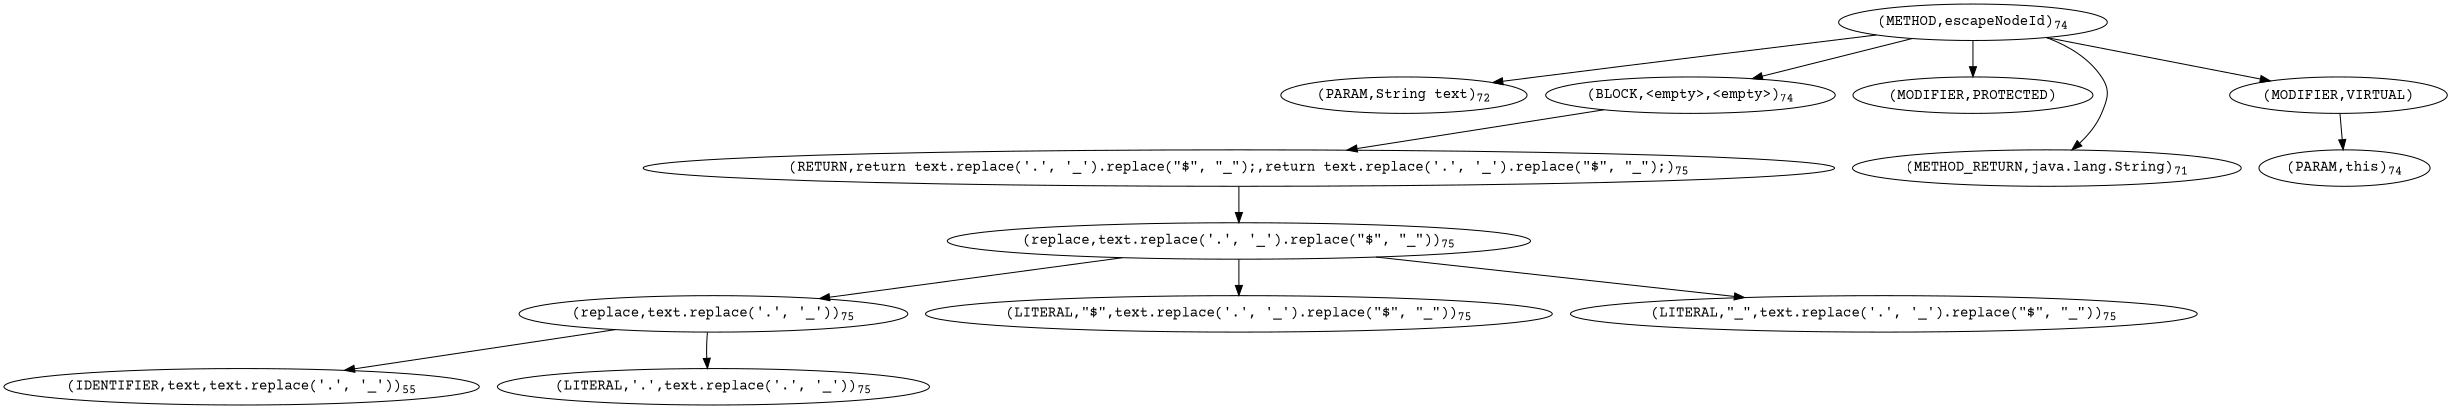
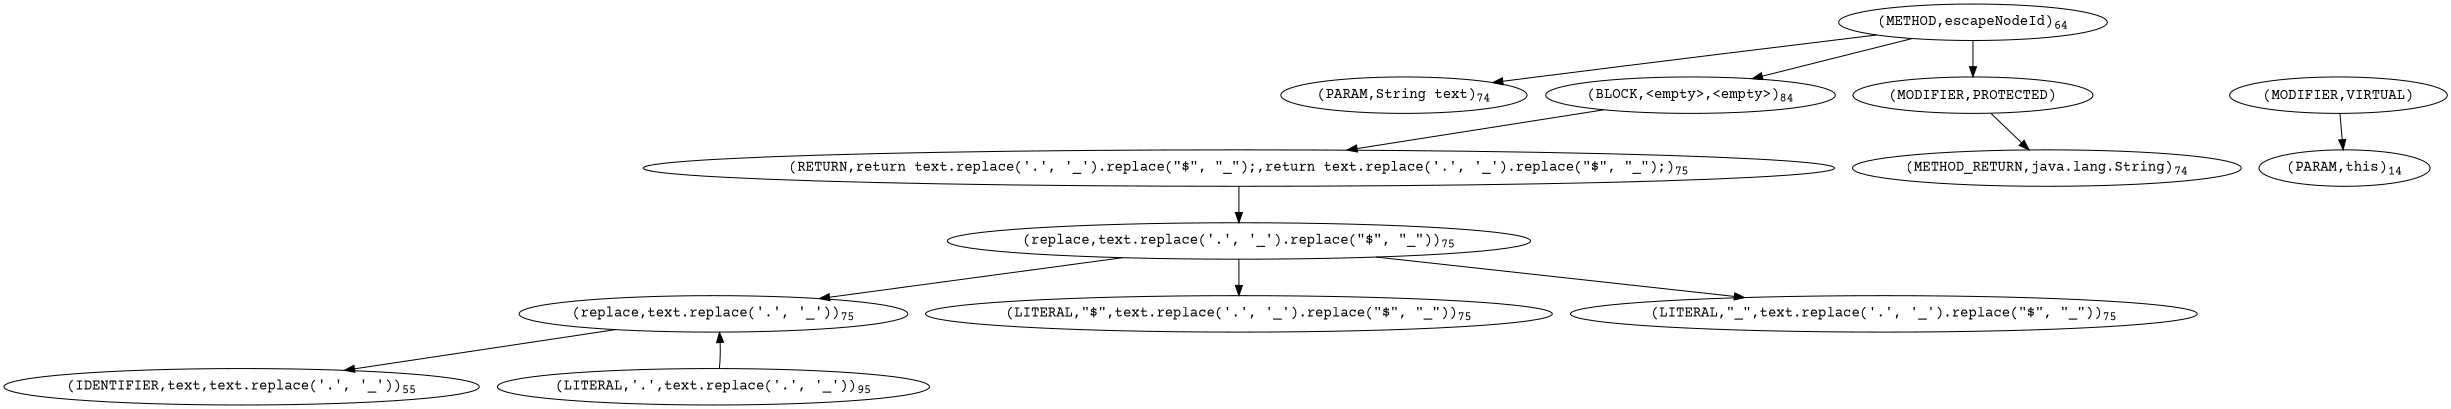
(2061, 21) -> (2061, 21)
(2153, 58) -> none
(2103, 80) -> (2006, 128)
(1483, 94) -> (1483, 94)
(1787, 94) -> (1787, 94)
(2181, 167) -> (2181, 167)
(2395, 167) -> (2395, 167)
(707, 345) -> (720, 356)
(864, 385) -> (864, 385)
